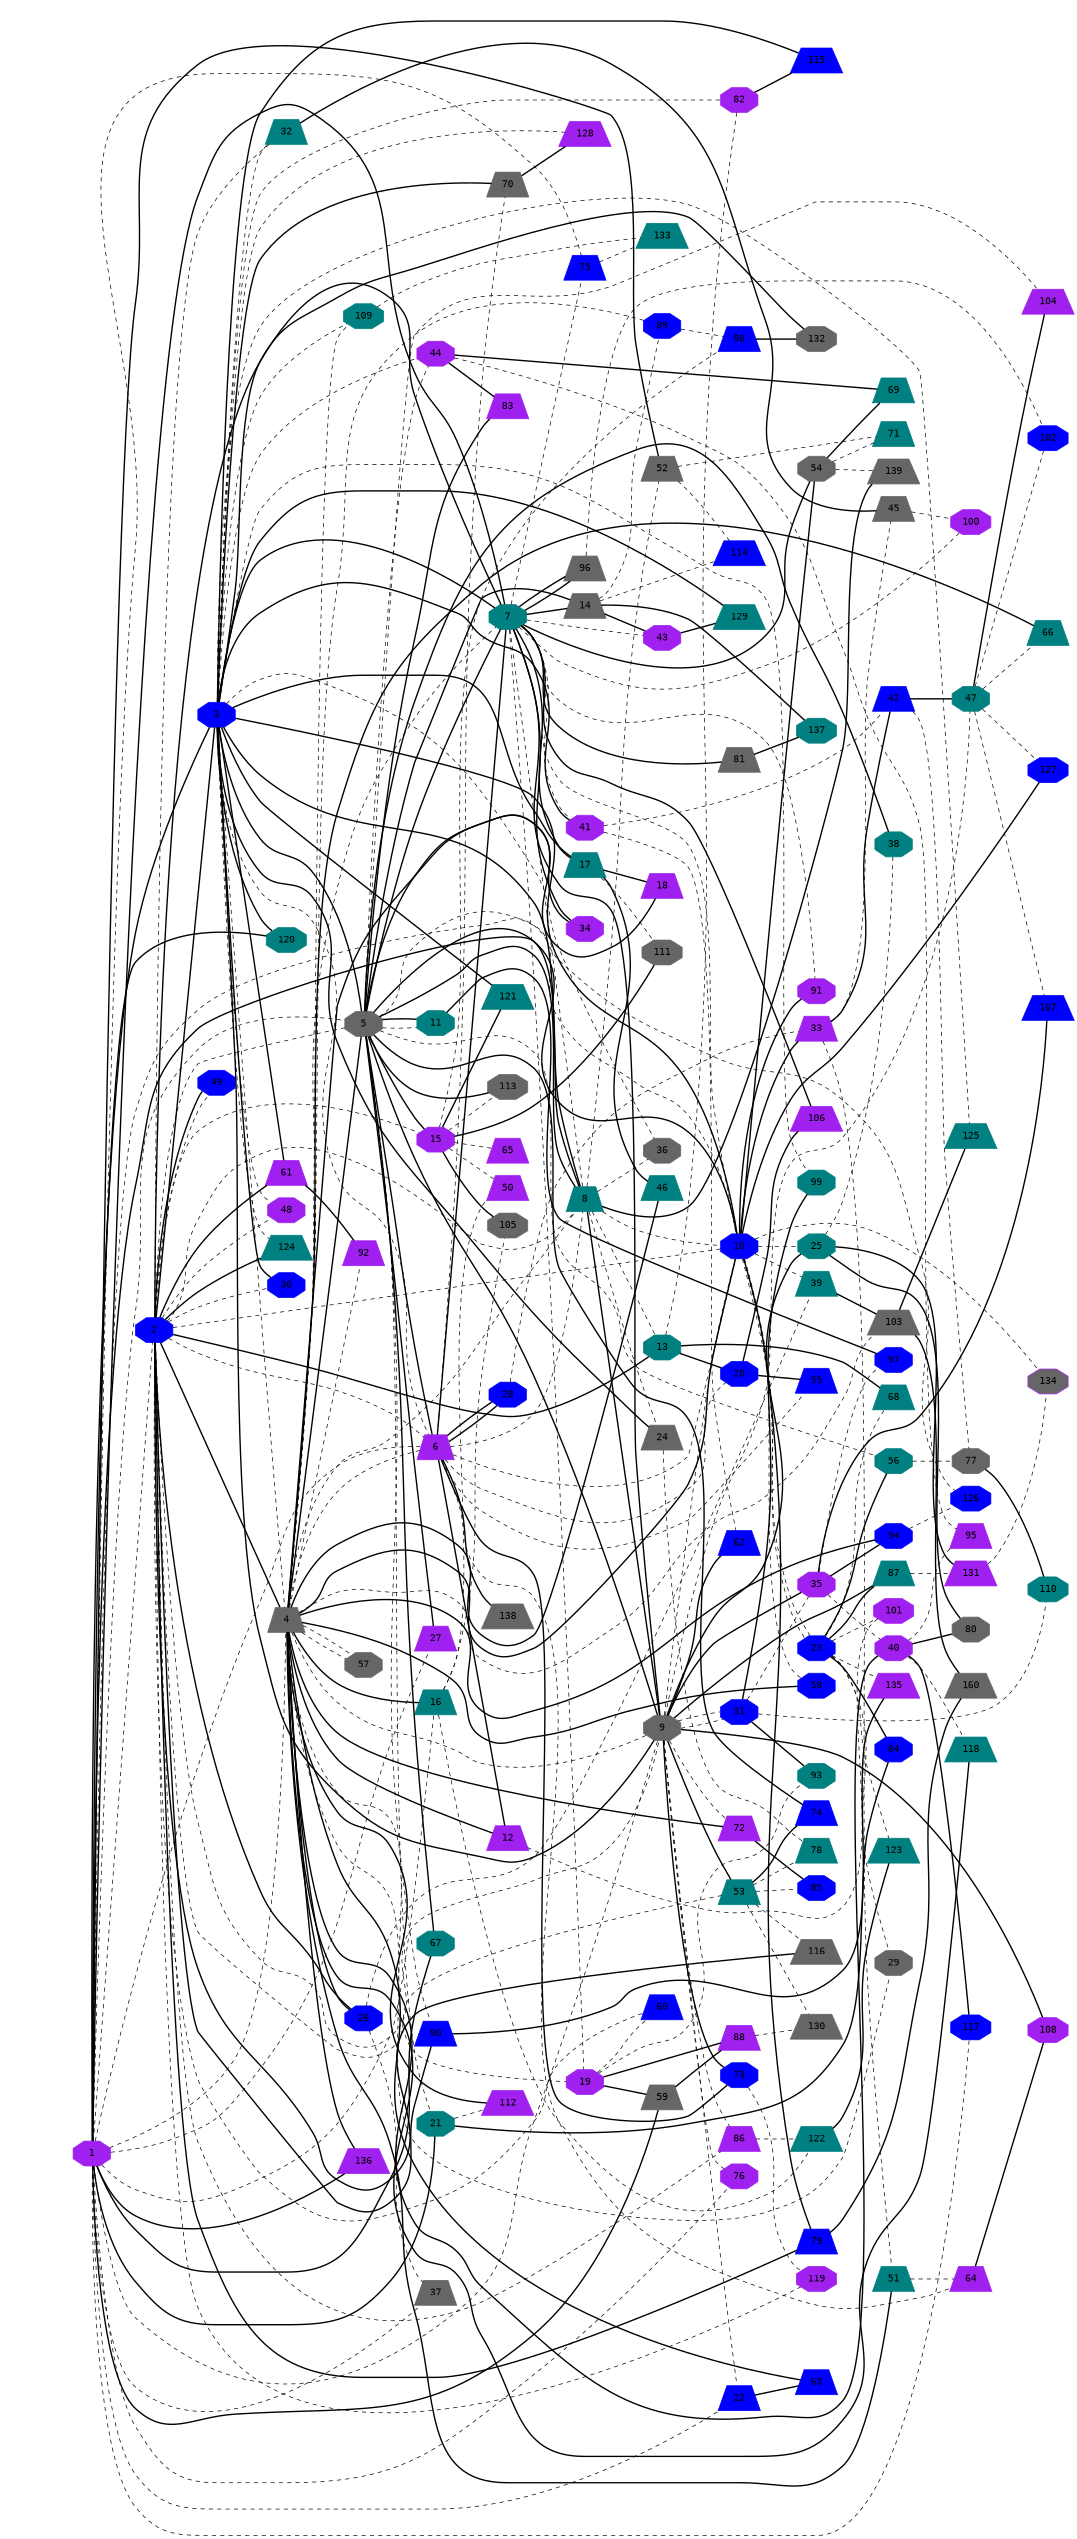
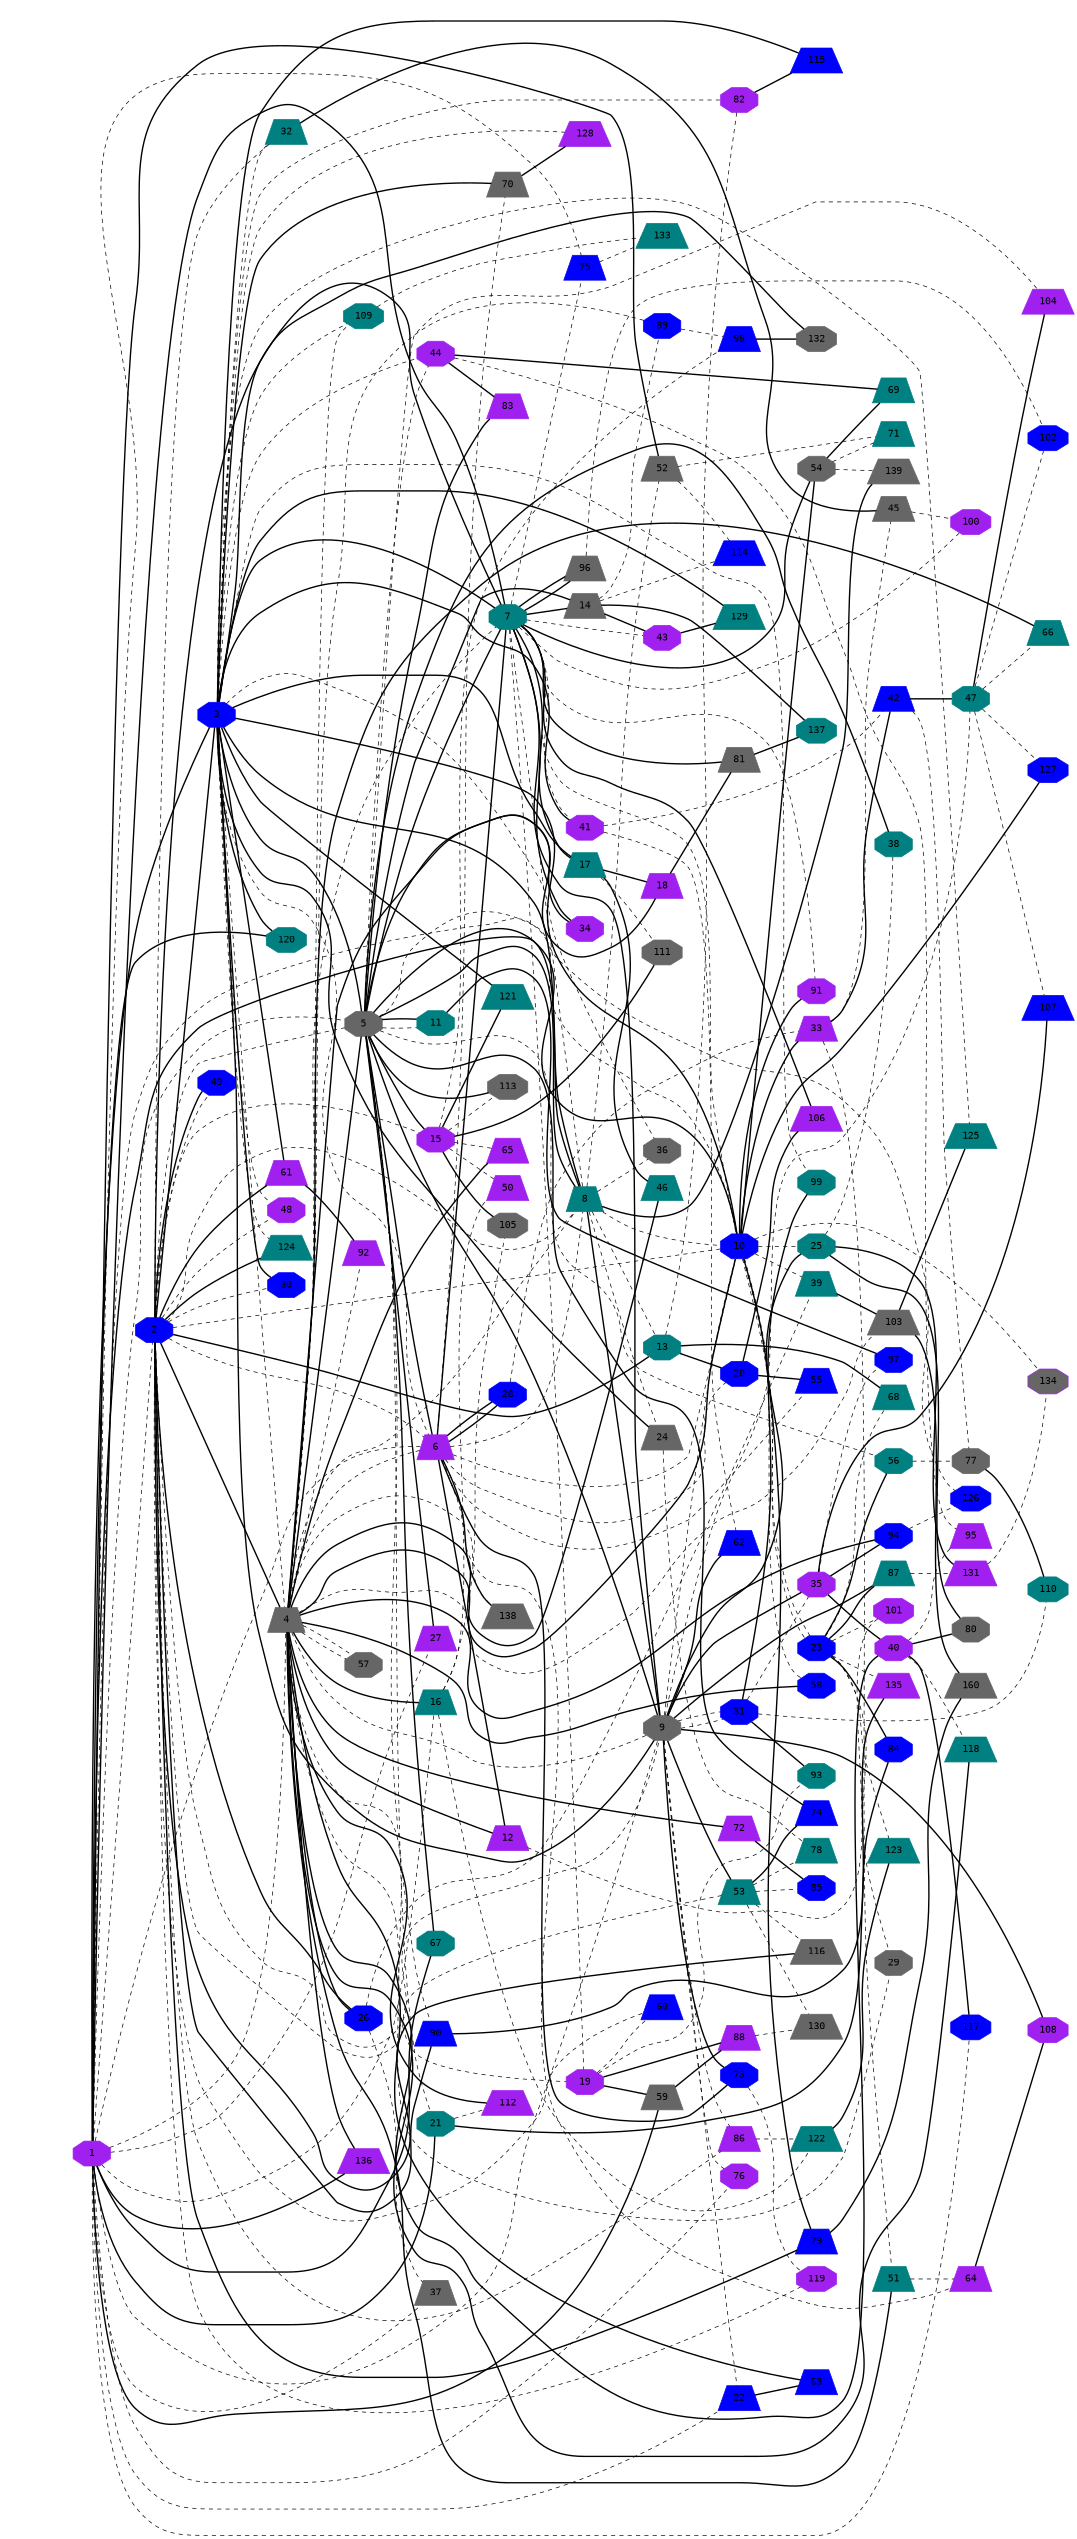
none -> (701, 823)
none -> (363, 1373)
none -> (386, 1497)
(855, 1619) -> (855, 1619)
(695, 1782) -> none
